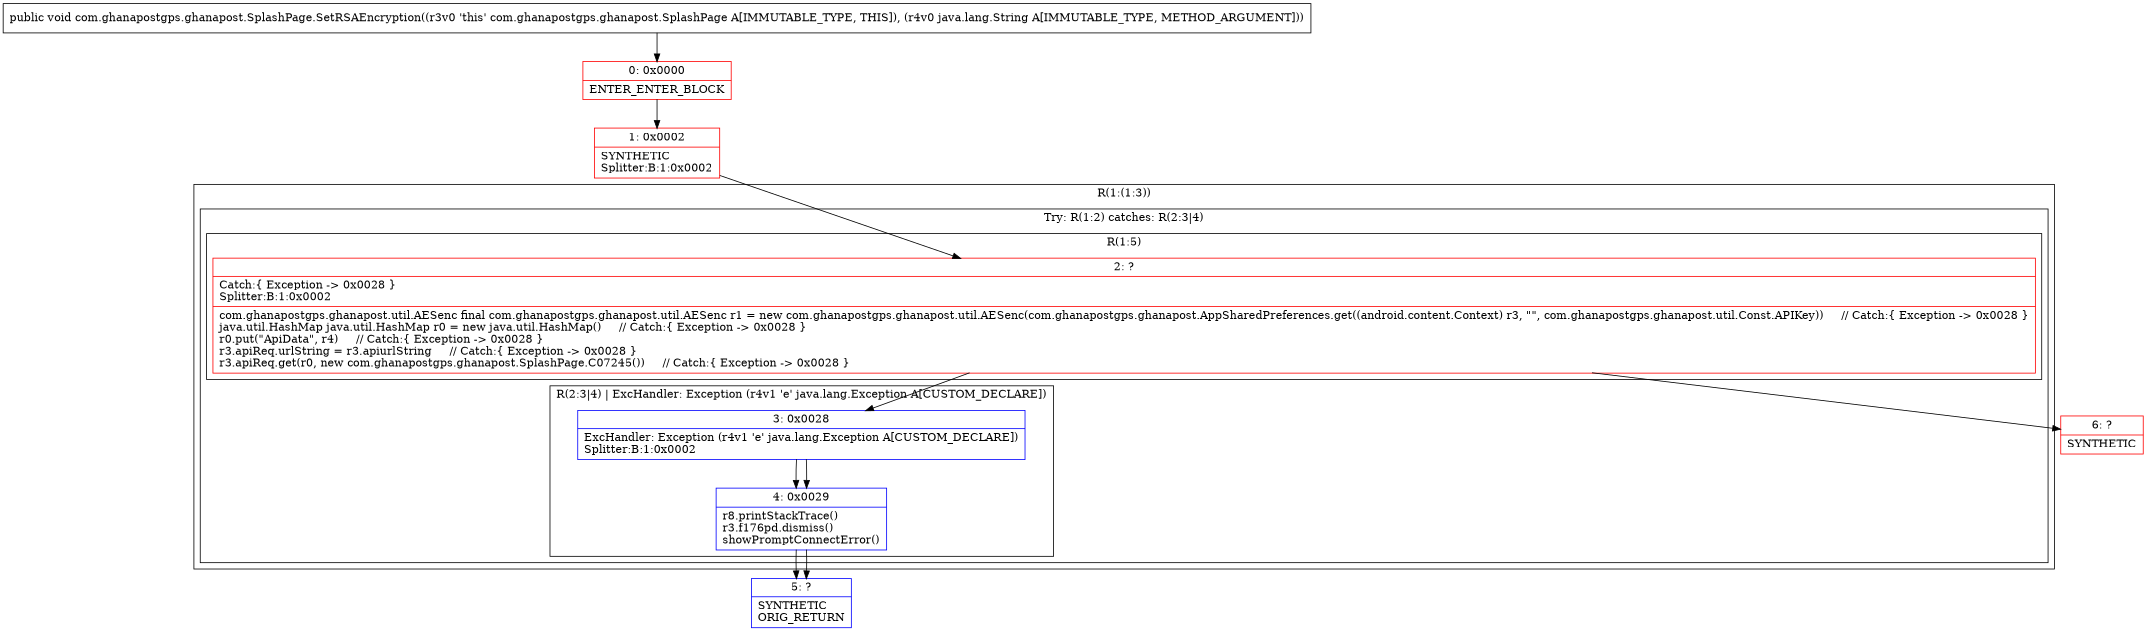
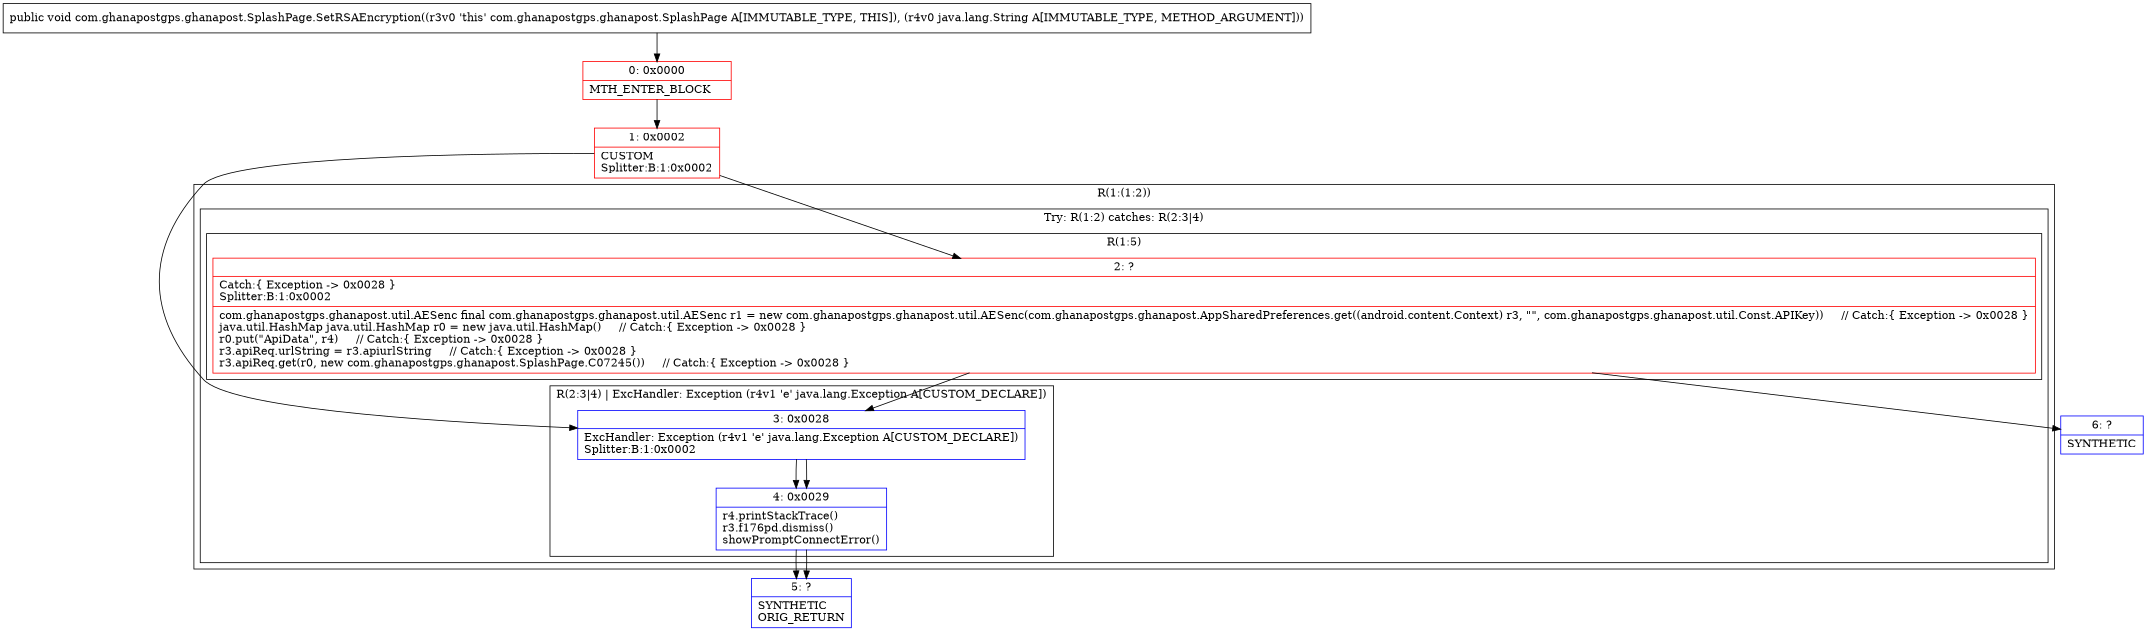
(657, 90) -> (650, 90)
(636, 156) -> (627, 156)
(1124, 194) -> (1124, 194)
none -> (160, 271)
(2102, 435) -> (2102, 435)
(780, 516) -> (780, 516)
